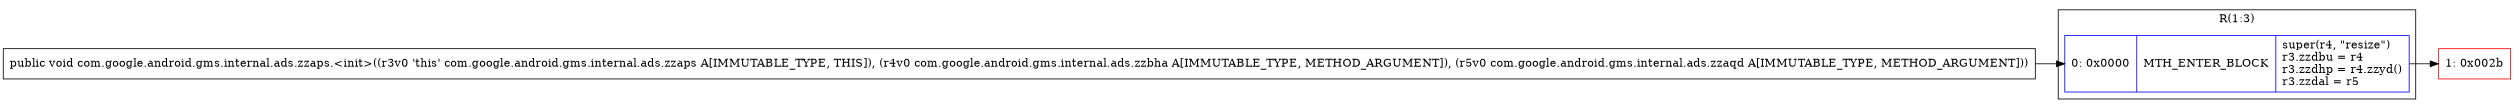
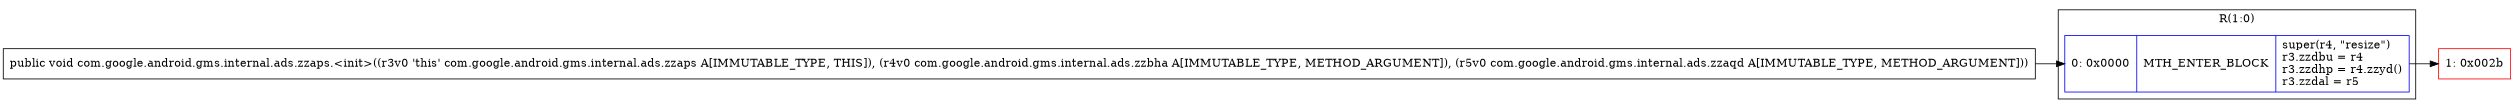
(2237, 19) -> (2237, 19)
